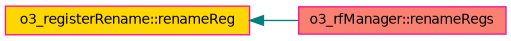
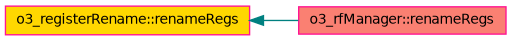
(128, 20) -> (128, 20)
